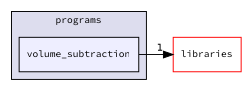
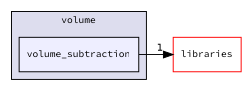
(79, 21) -> (79, 21)
